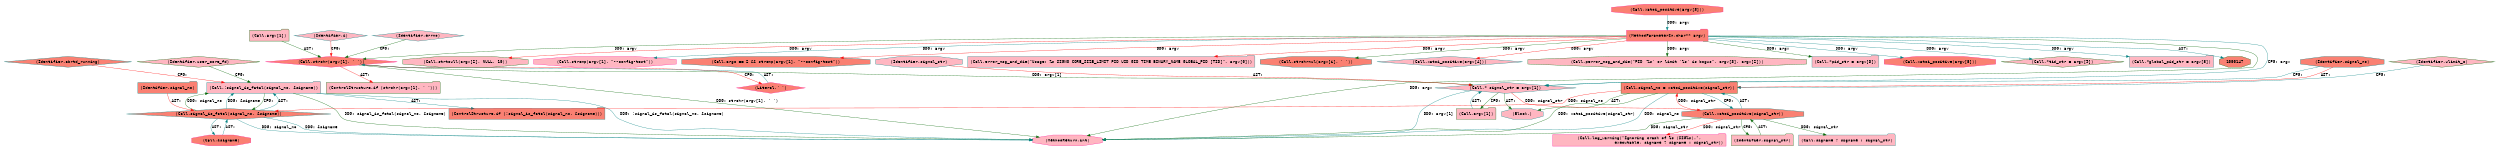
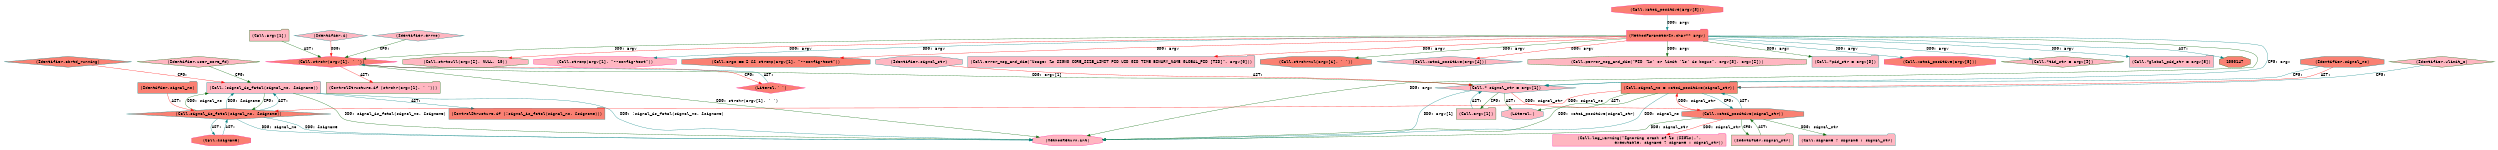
(337, 49) -> (337, 49)
(1522, 114) -> (1522, 114)
